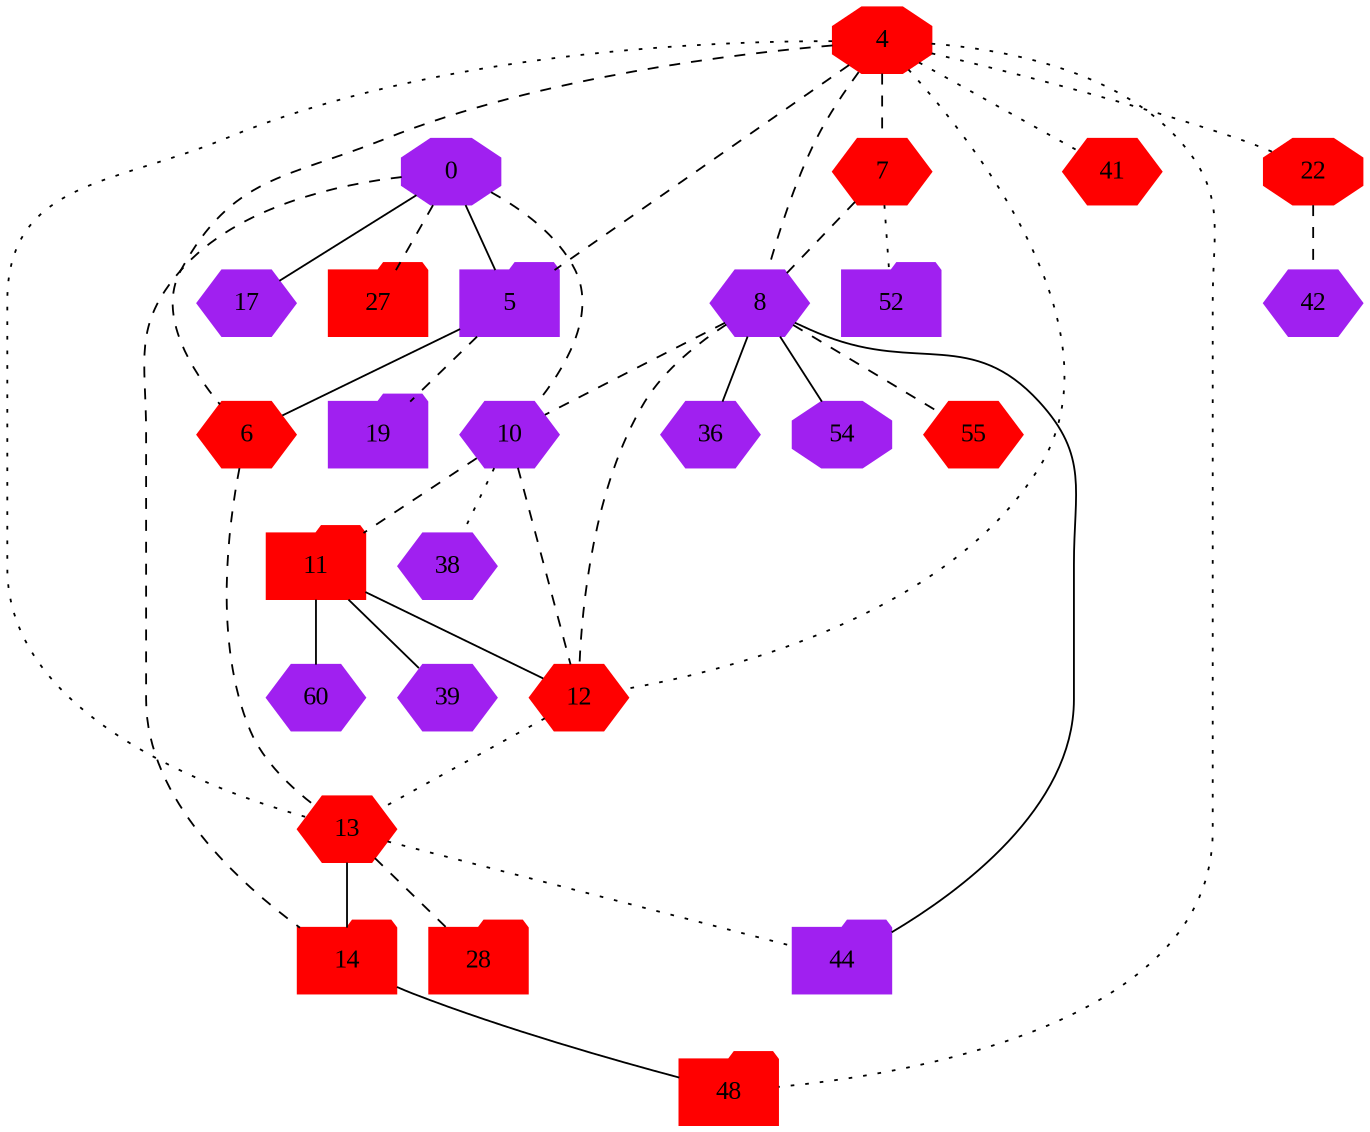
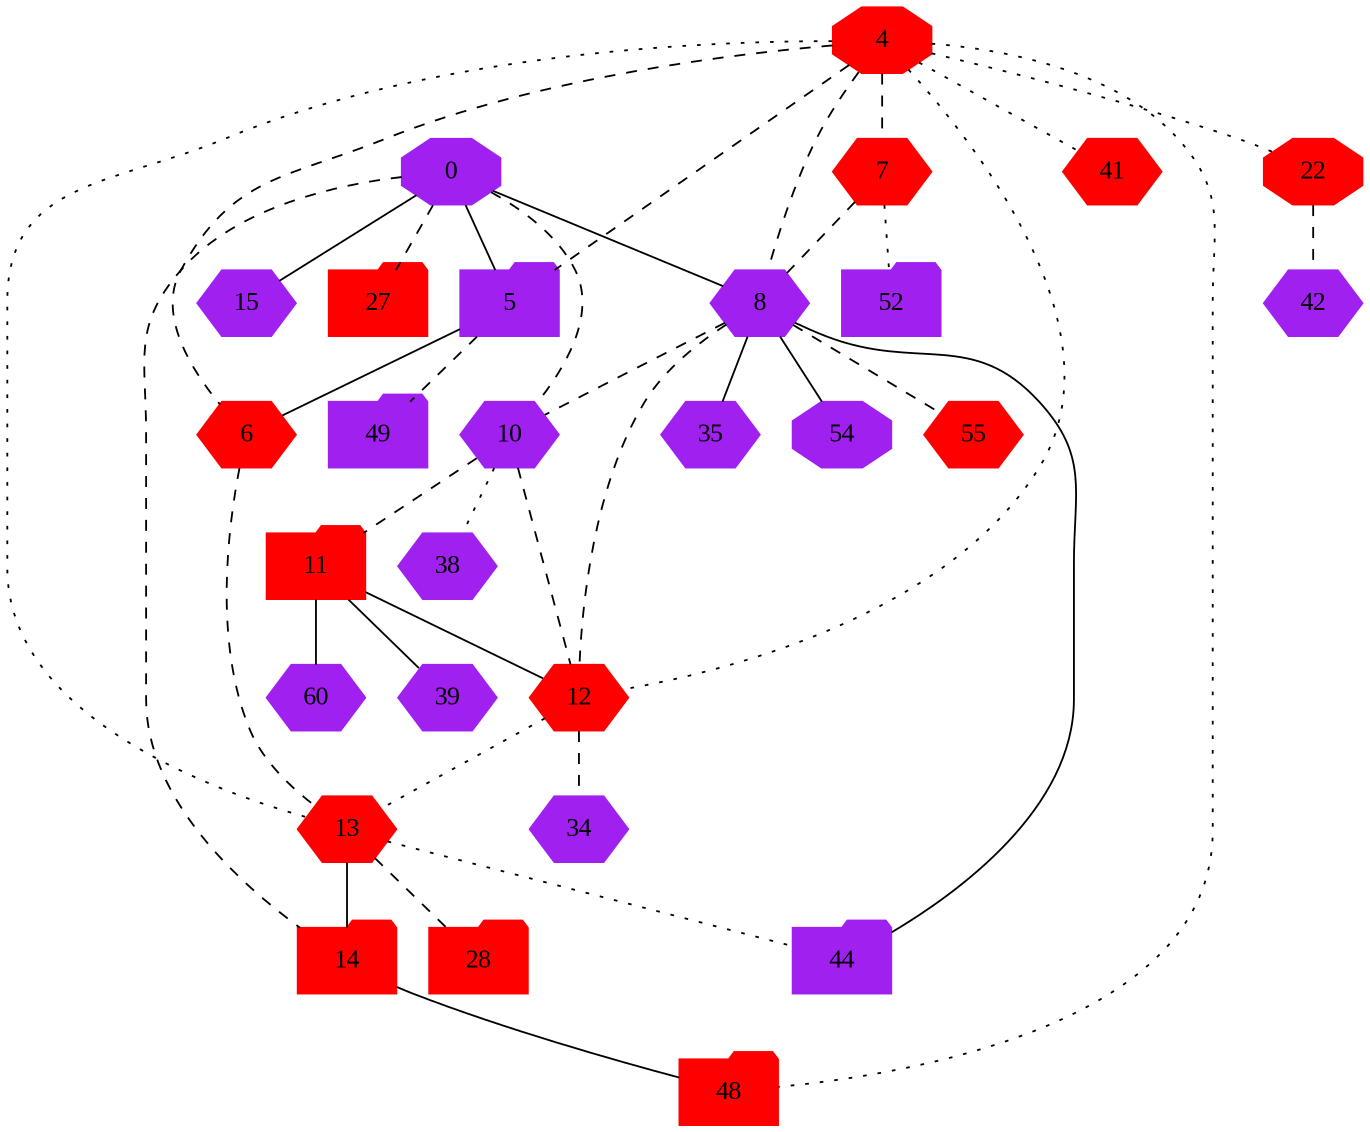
none -> (619, 243)
(247, 303) -> (247, 303)
(378, 435) -> (378, 435)
(710, 435) -> (710, 435)
none -> (579, 829)
